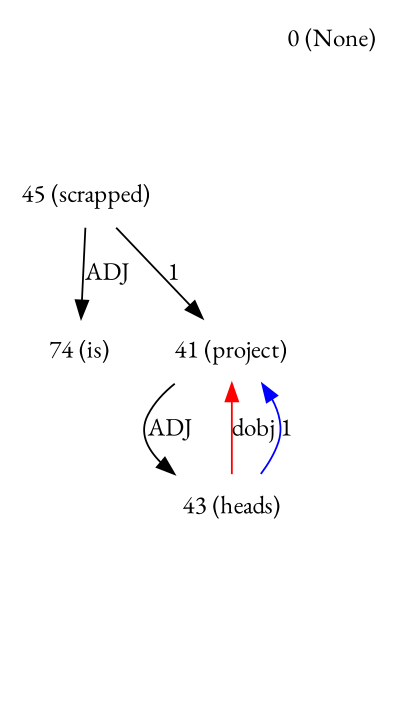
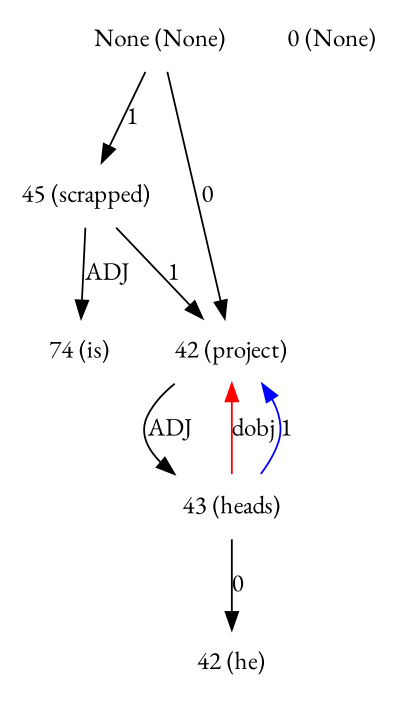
none -> (160, 39)
(232, 351) -> (232, 351)
none -> (232, 662)
